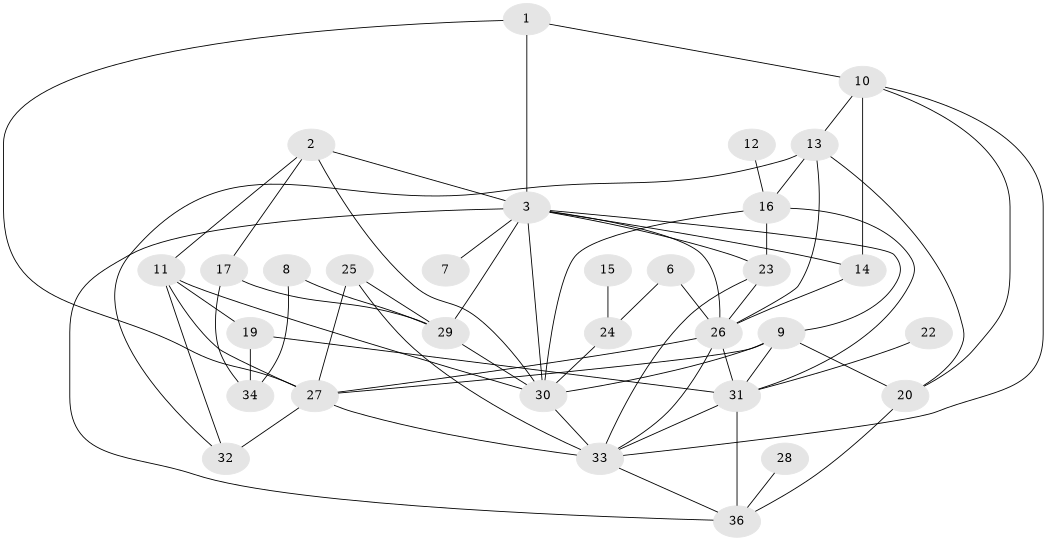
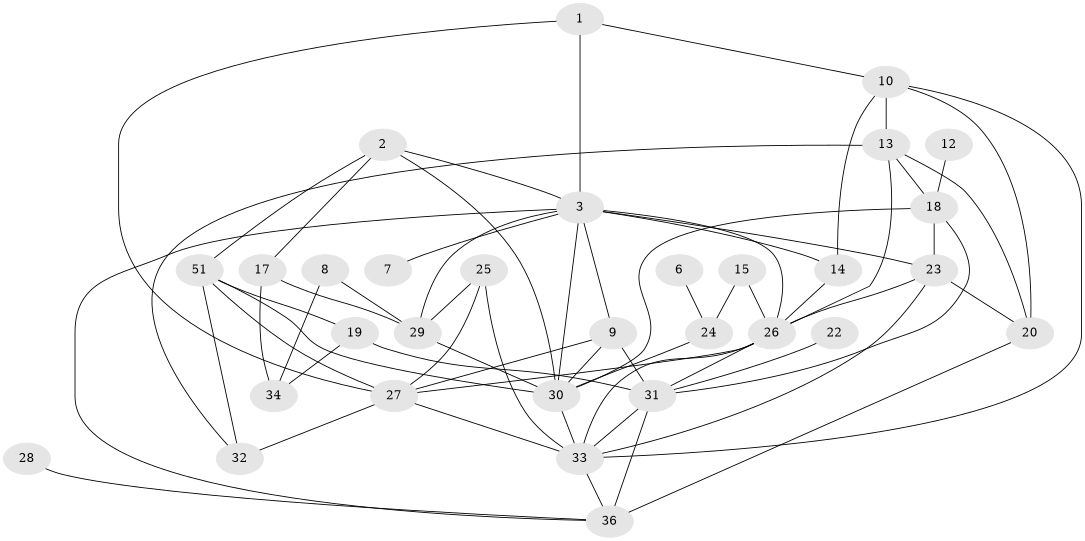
(767, 208) -> (934, 208)
(161, 270) -> (200, 270)
(695, 302) -> (757, 302)
(837, 361) -> (982, 302)
